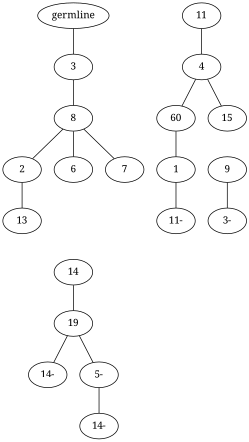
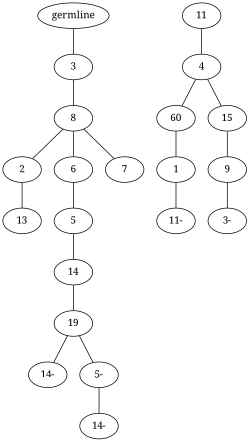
none -> (227, 144)
none -> (73, 221)
